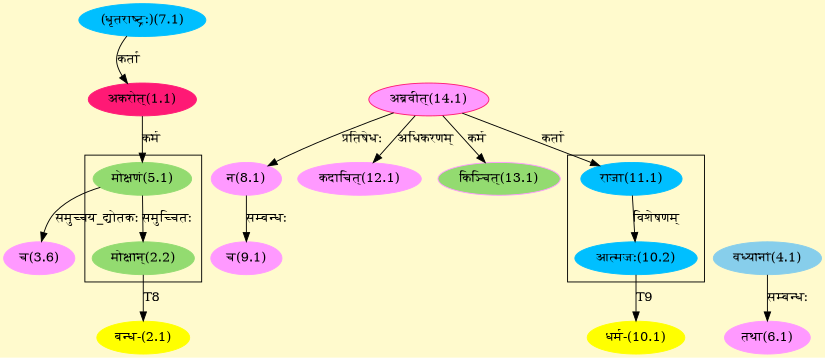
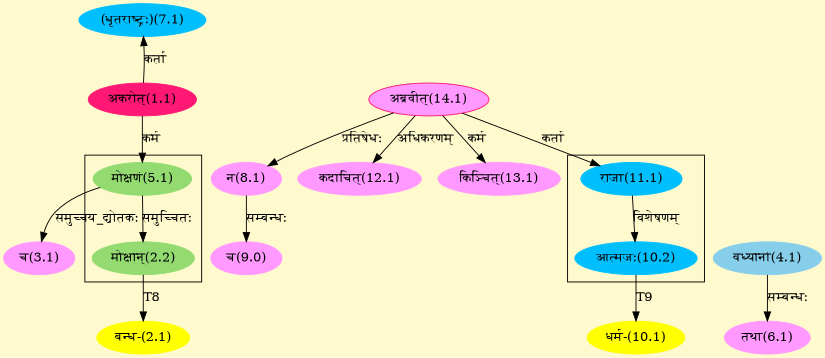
(117, 55) -> (144, 64)
(499, 179) -> (499, 179)
(39, 258) -> (39, 258)
(246, 258) -> (246, 258)
